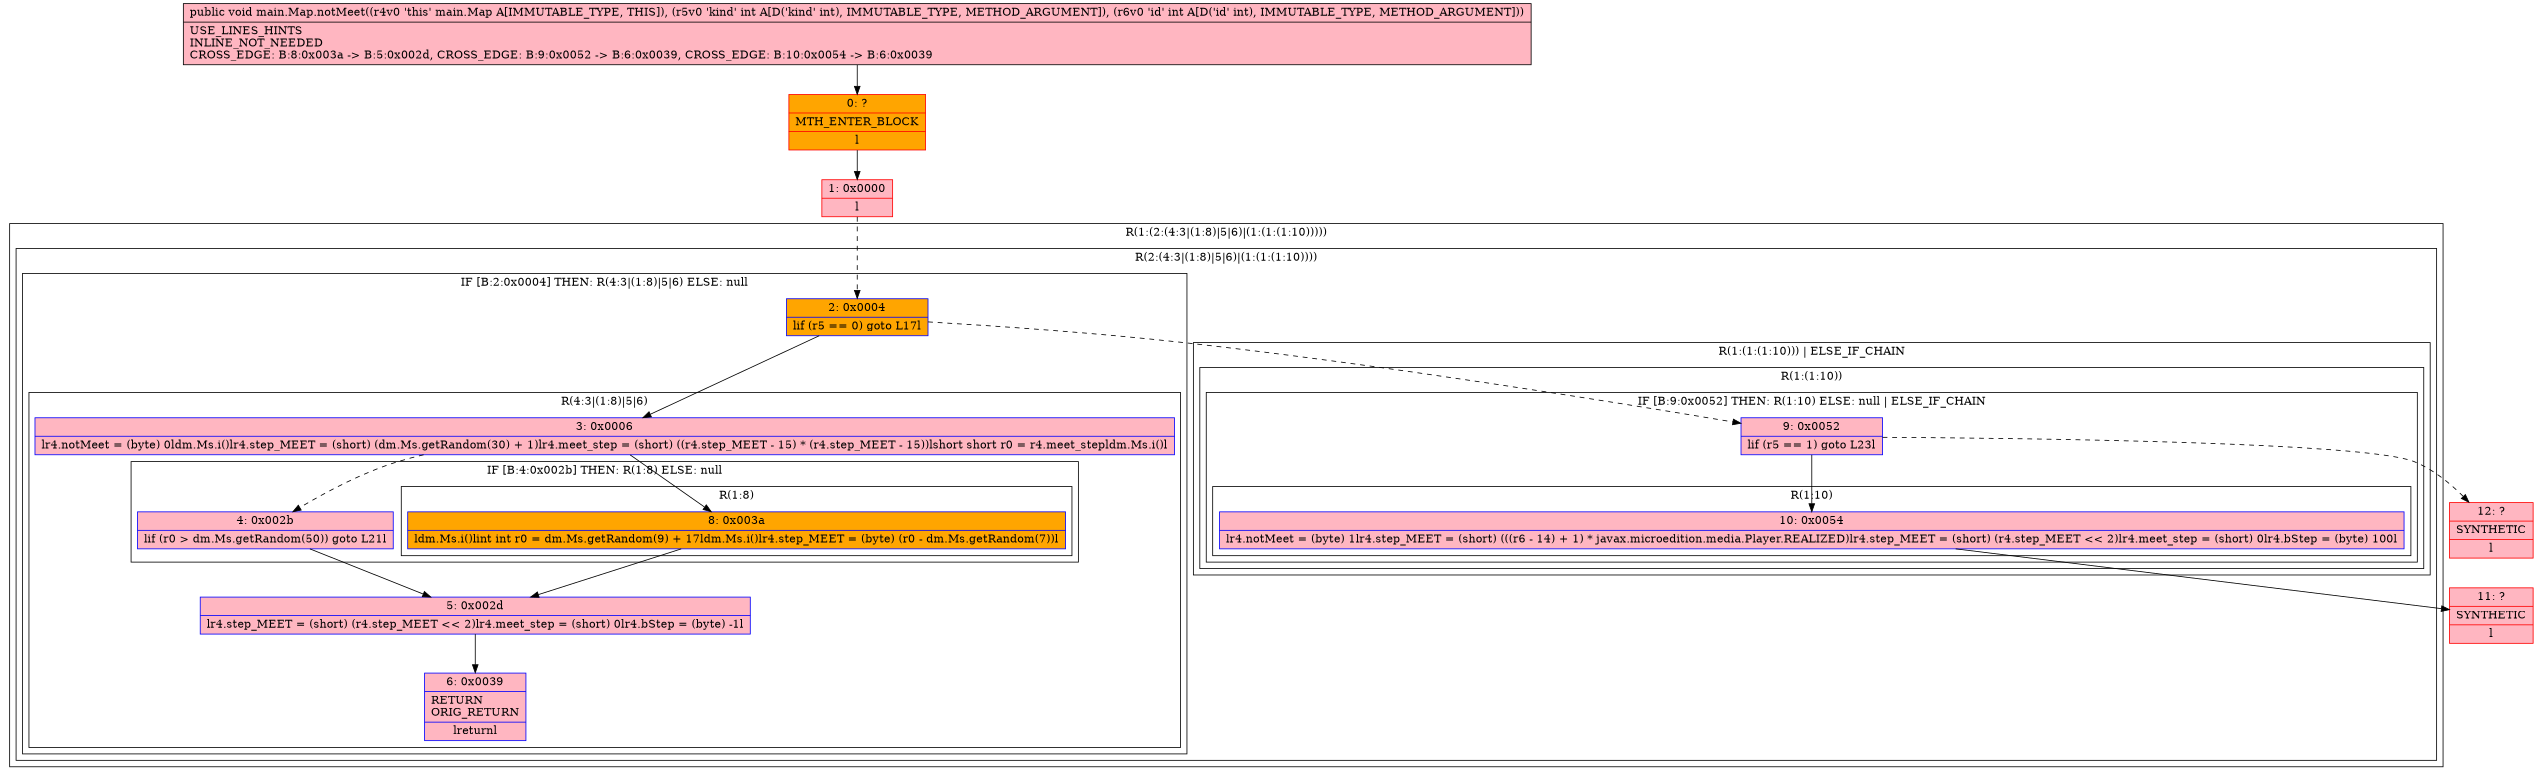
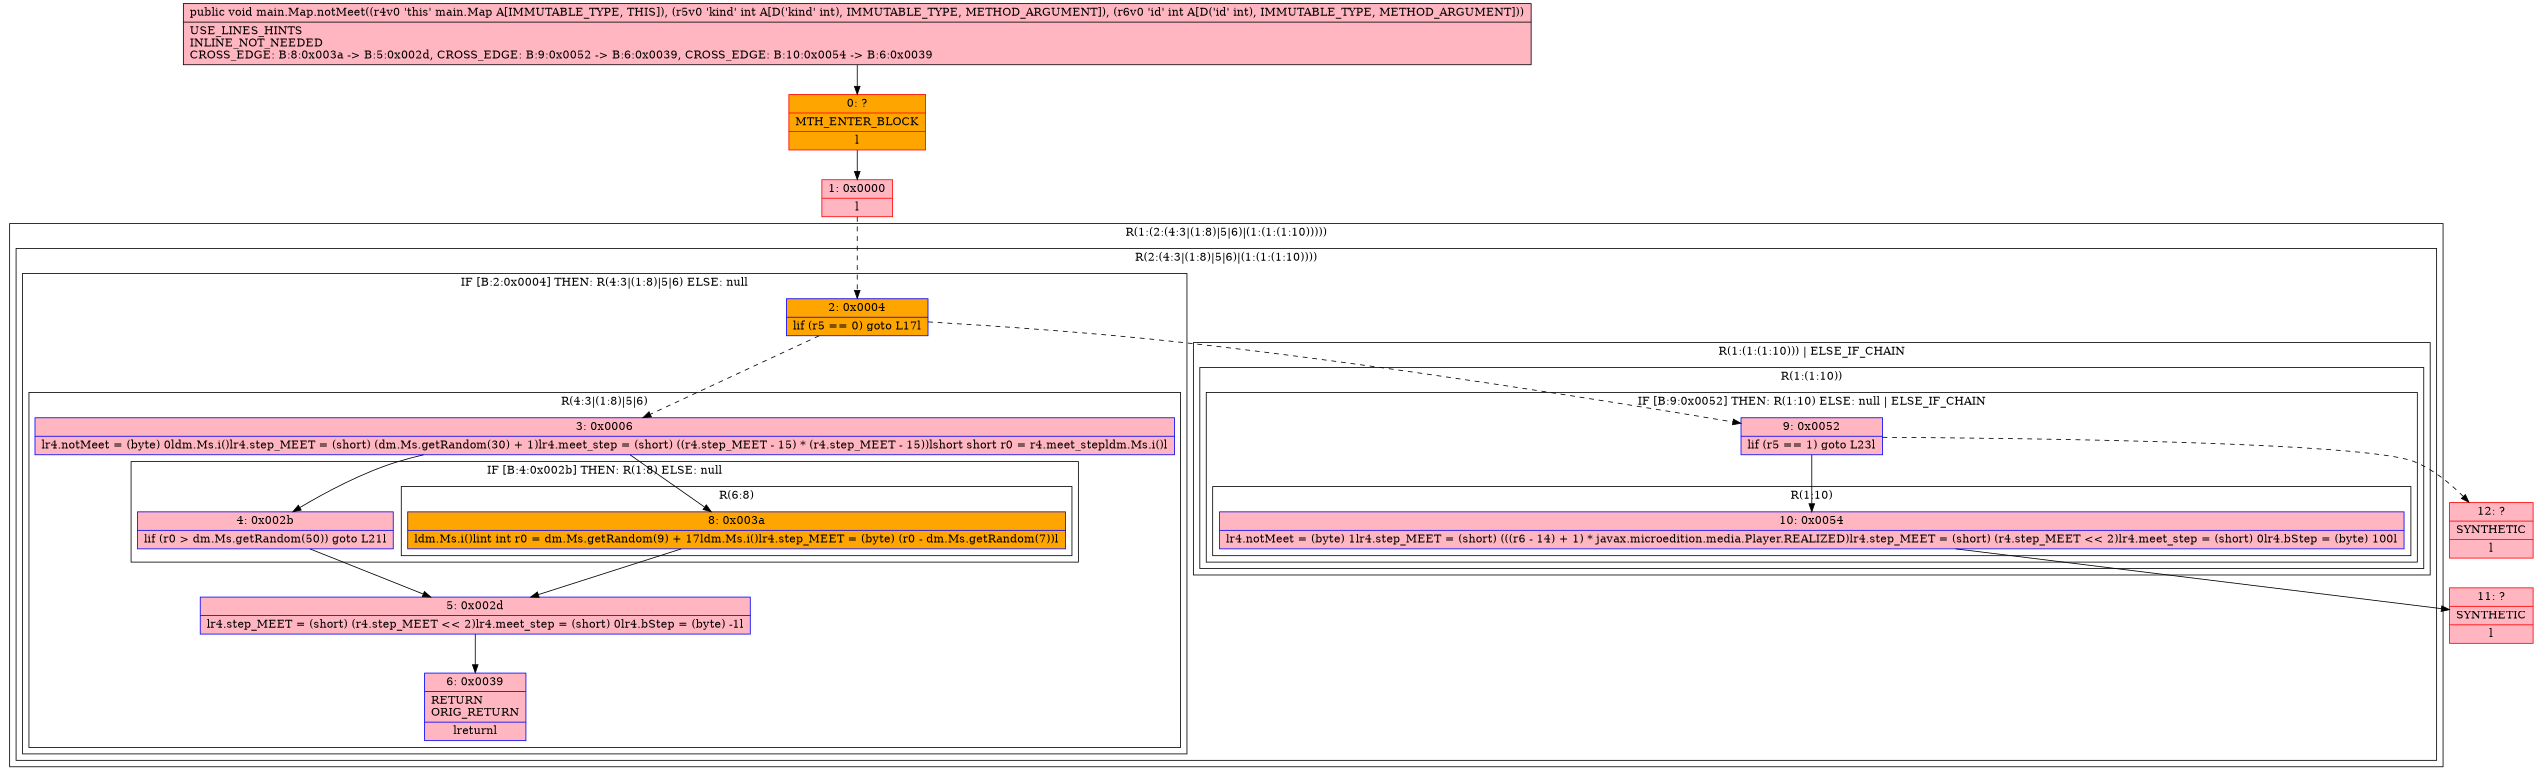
(735, 375) -> (735, 375)
(360, 476) -> (360, 476)
(737, 496) -> (737, 496)
